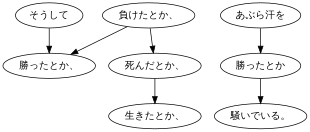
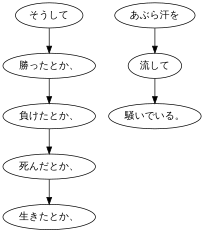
(102, 39) -> (49, 88)
(261, 66) -> (155, 66)
